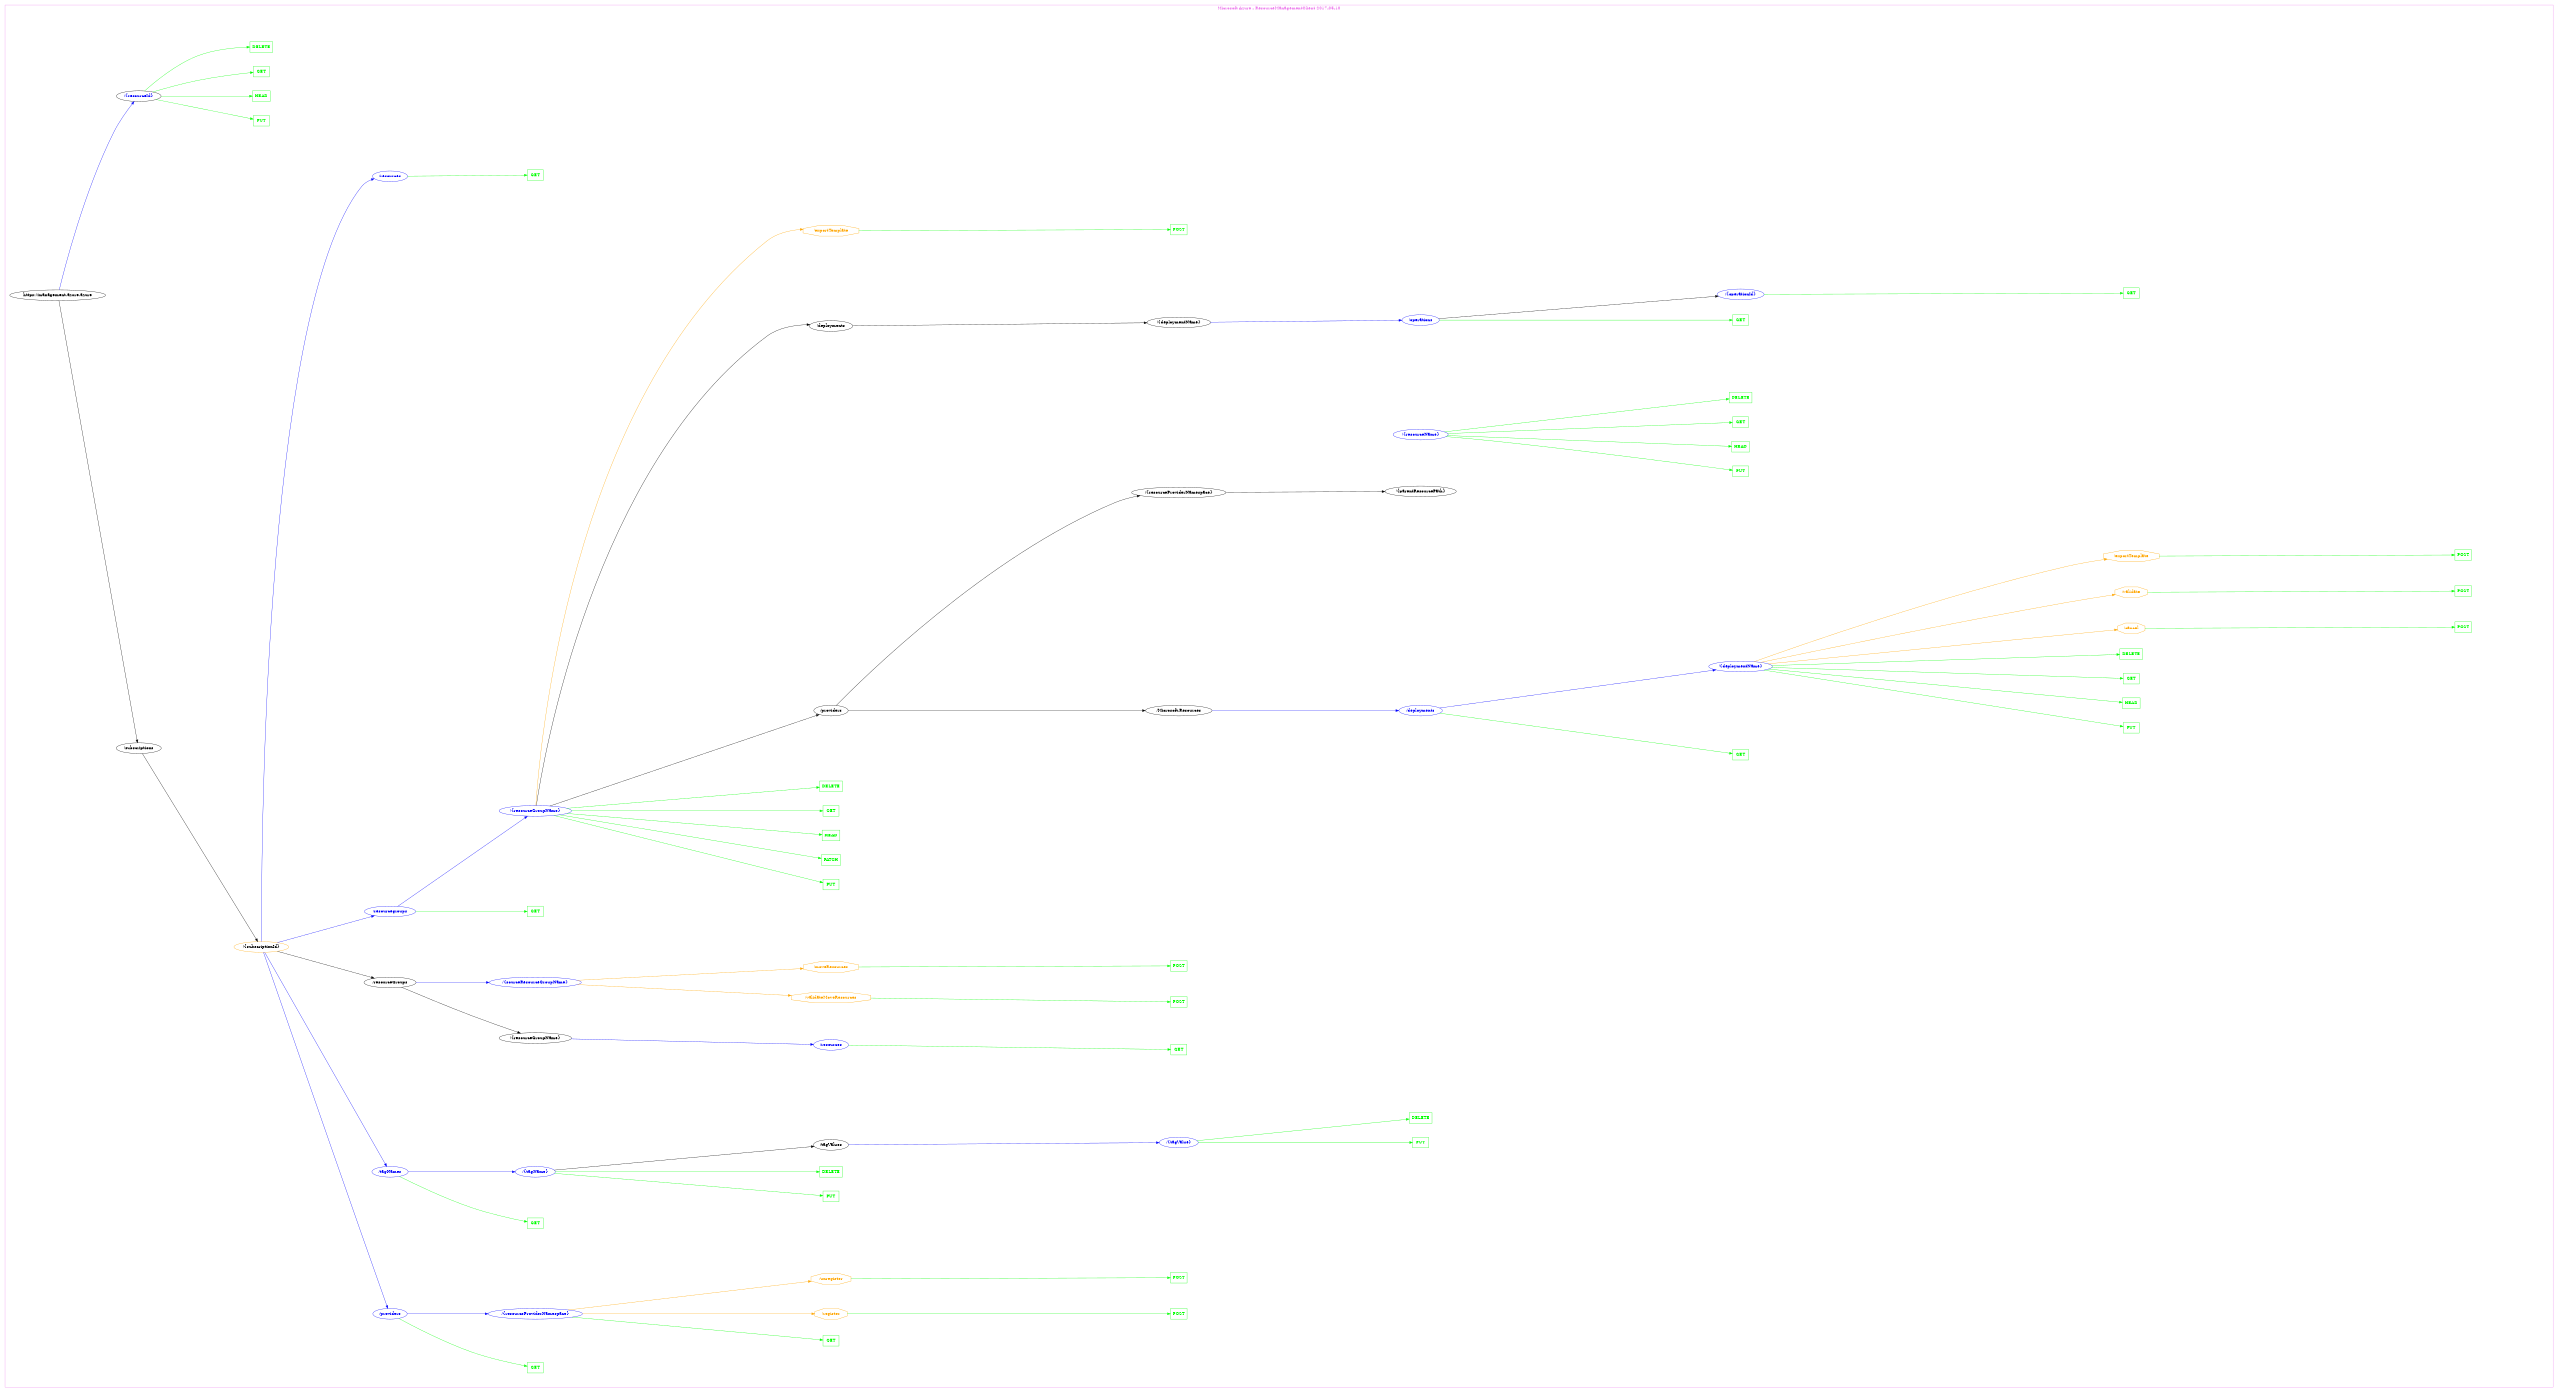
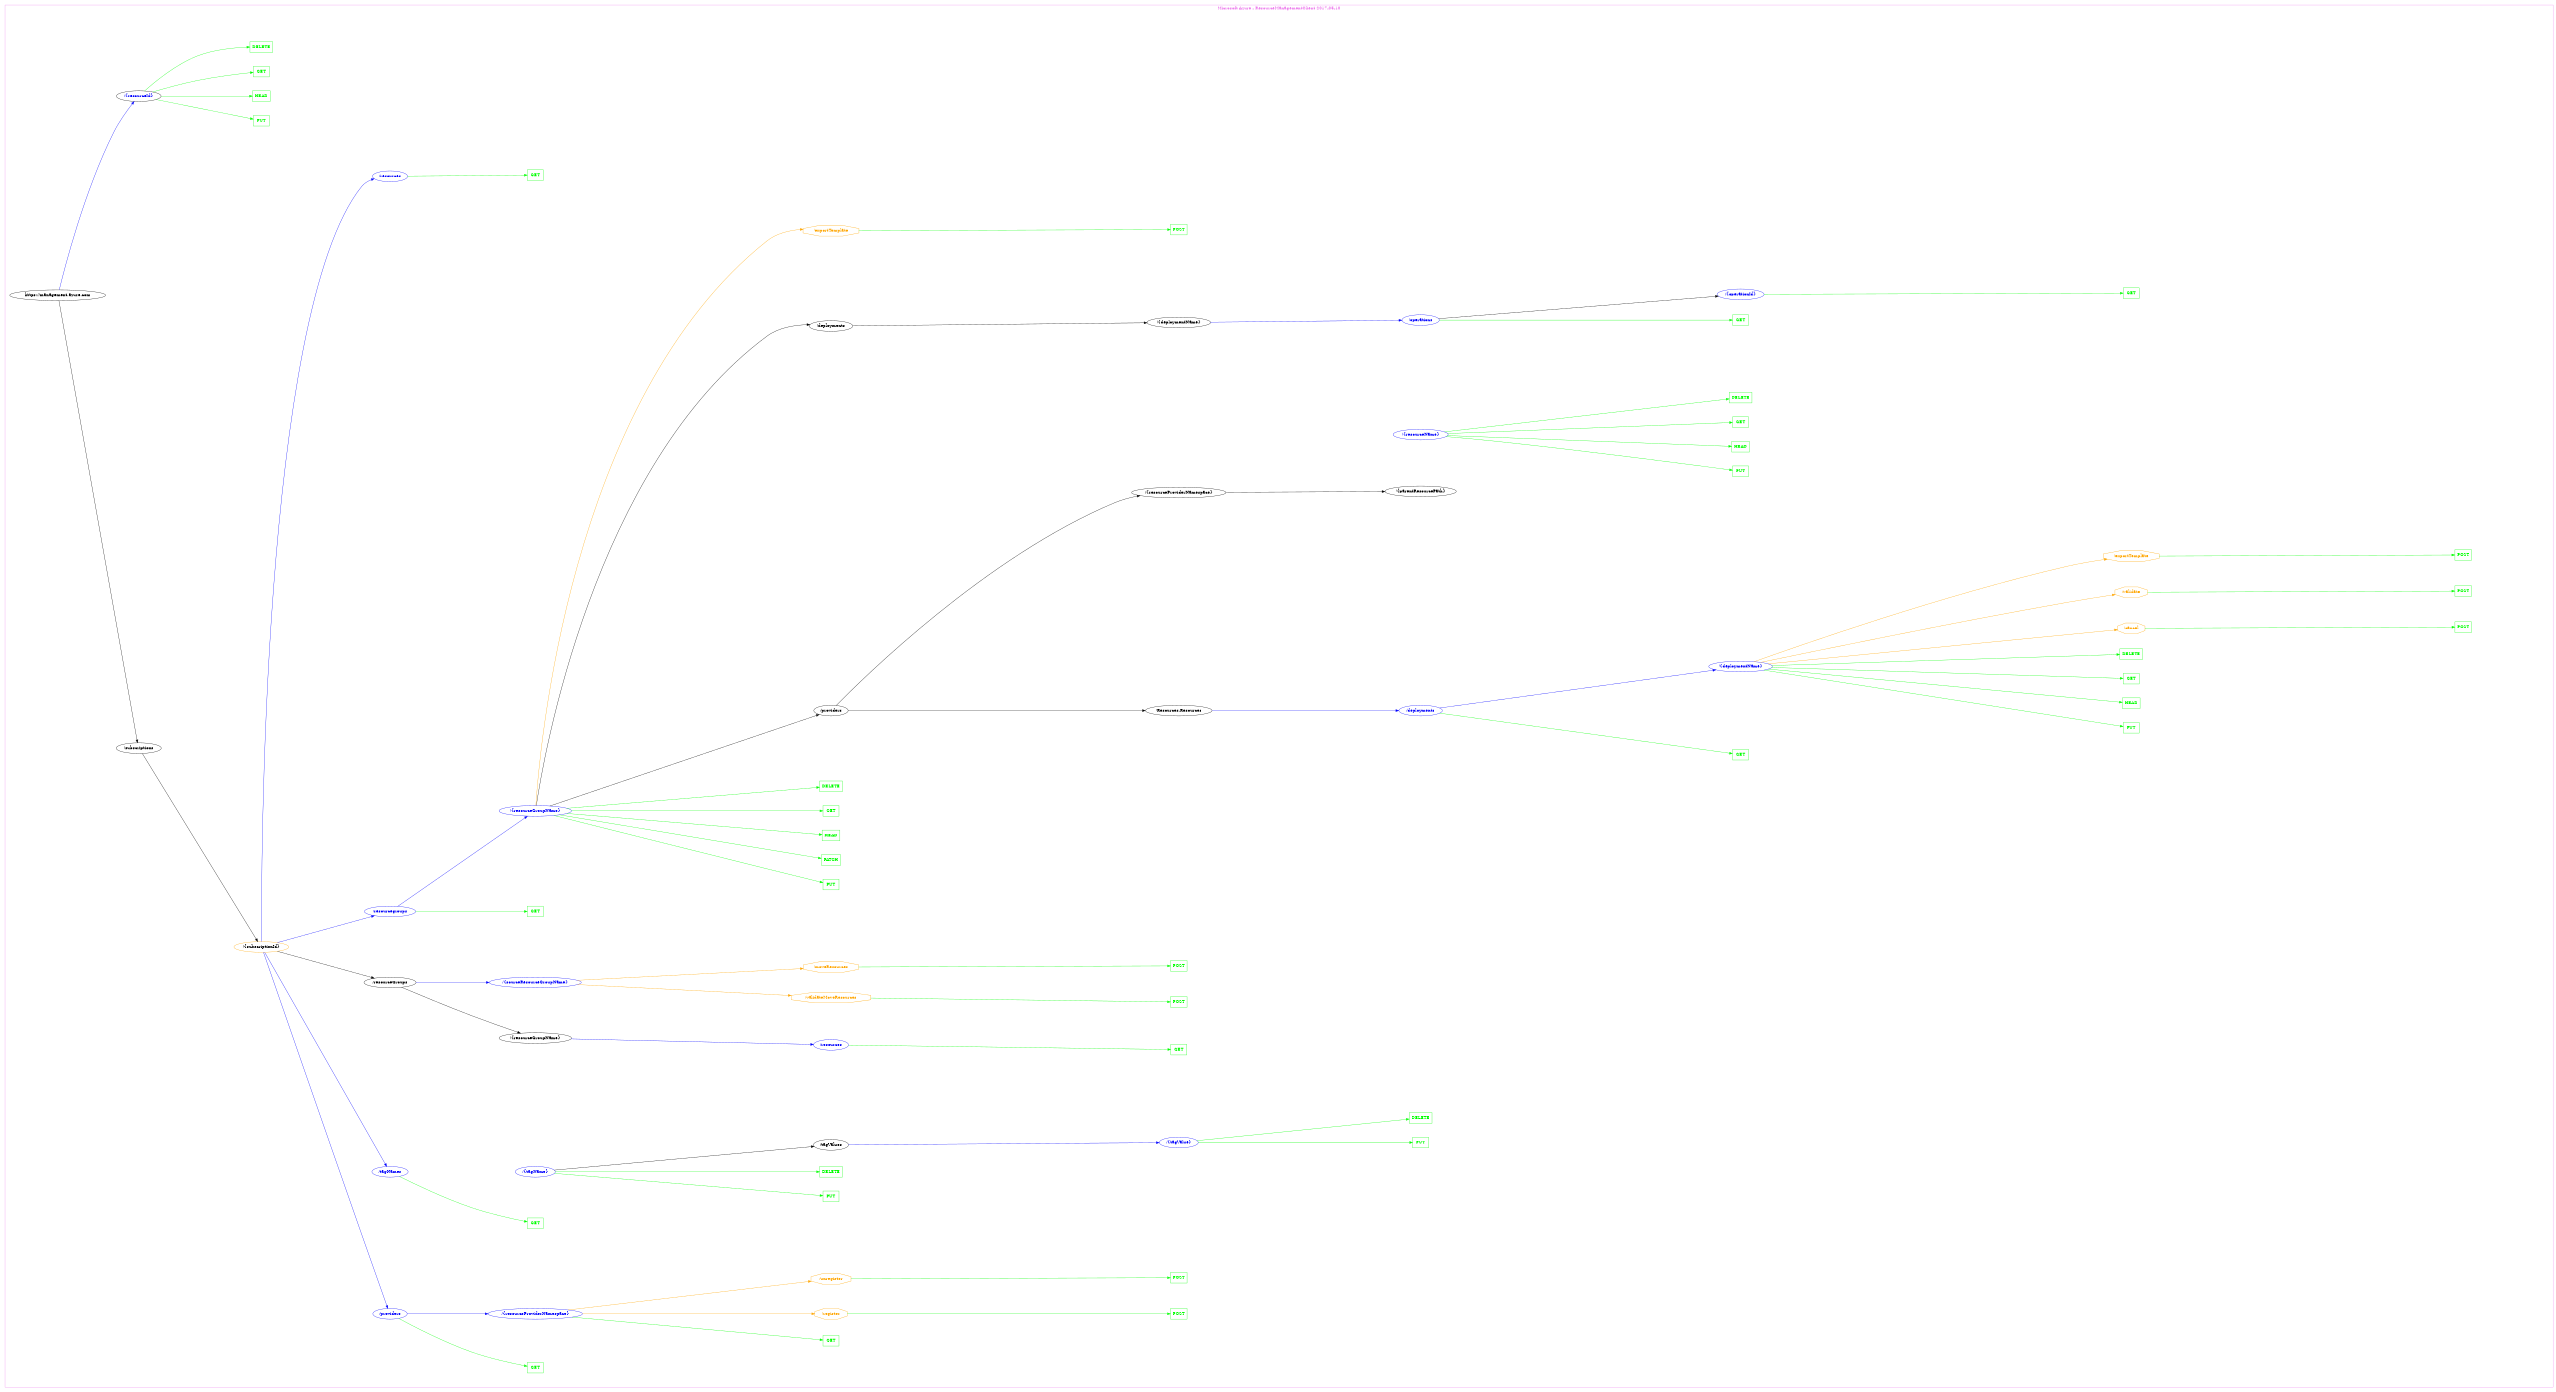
(58, 295) -> (58, 295)
(1179, 711) -> (1179, 711)
(460, 1172) -> none
